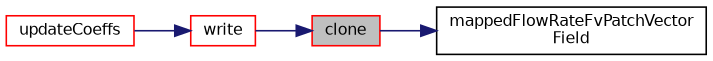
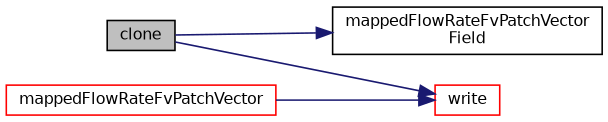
(70, 31) -> (141, 100)
(276, 31) -> (297, 66)
(346, 31) -> (141, 35)
